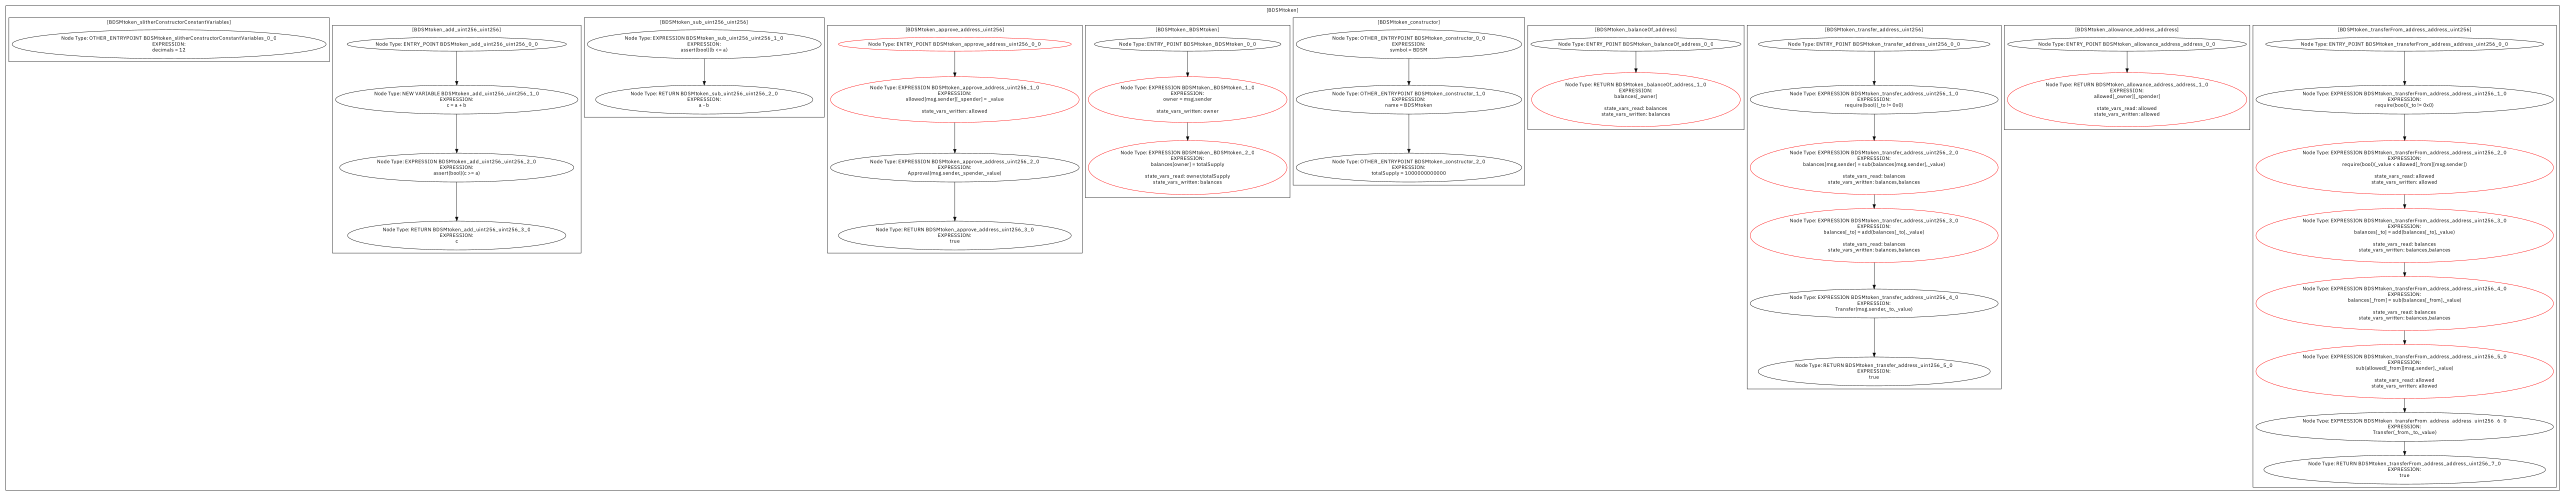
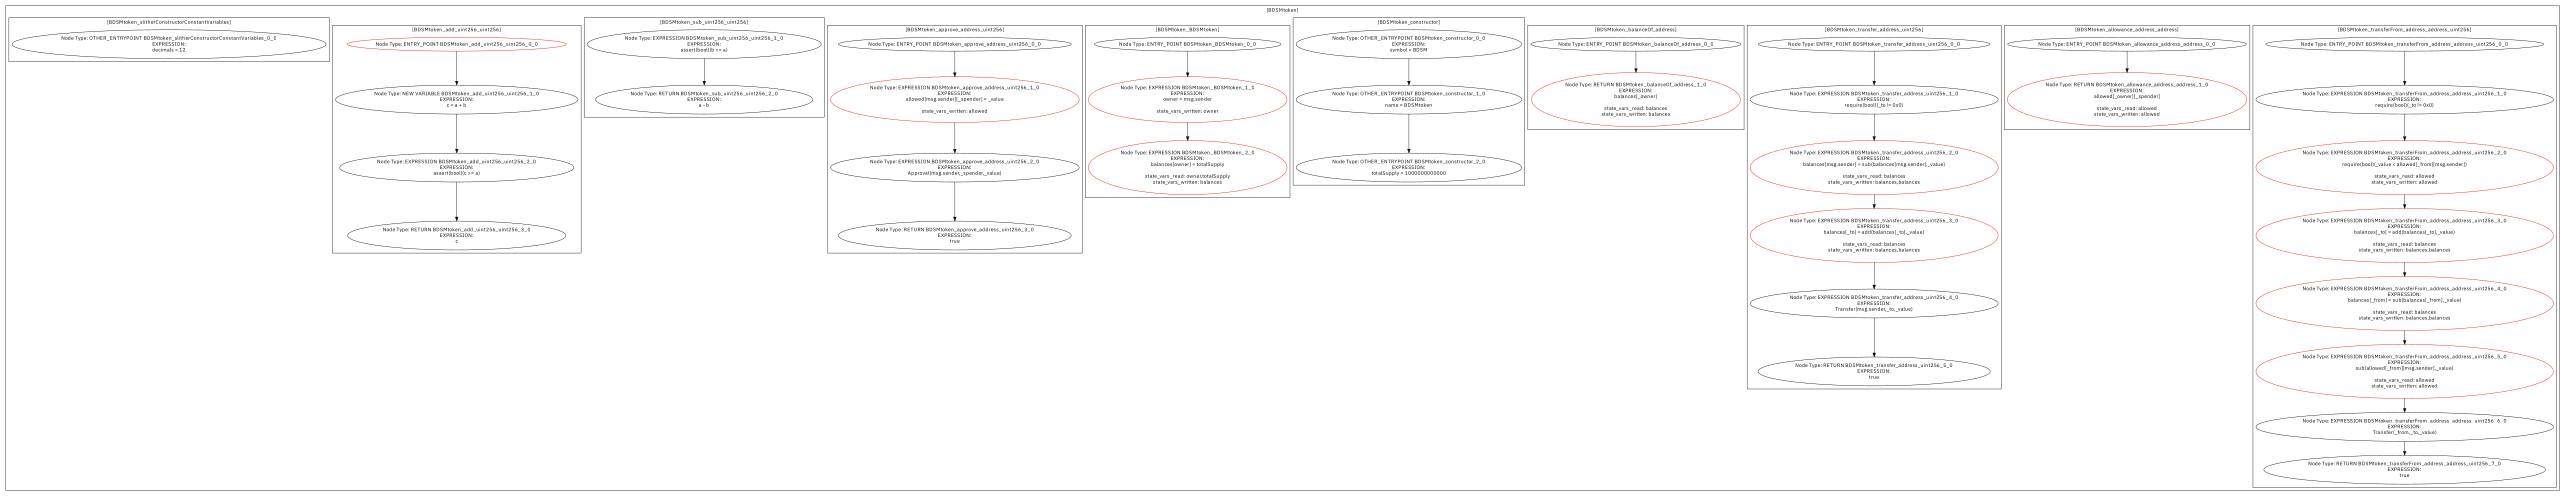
(457, 44) -> (457, 44)
(955, 44) -> (955, 44)
